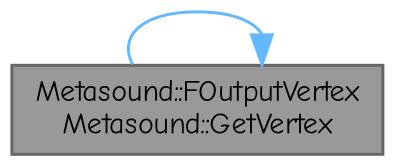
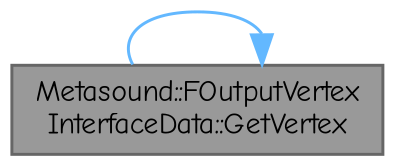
(197, 110) -> (197, 110)
